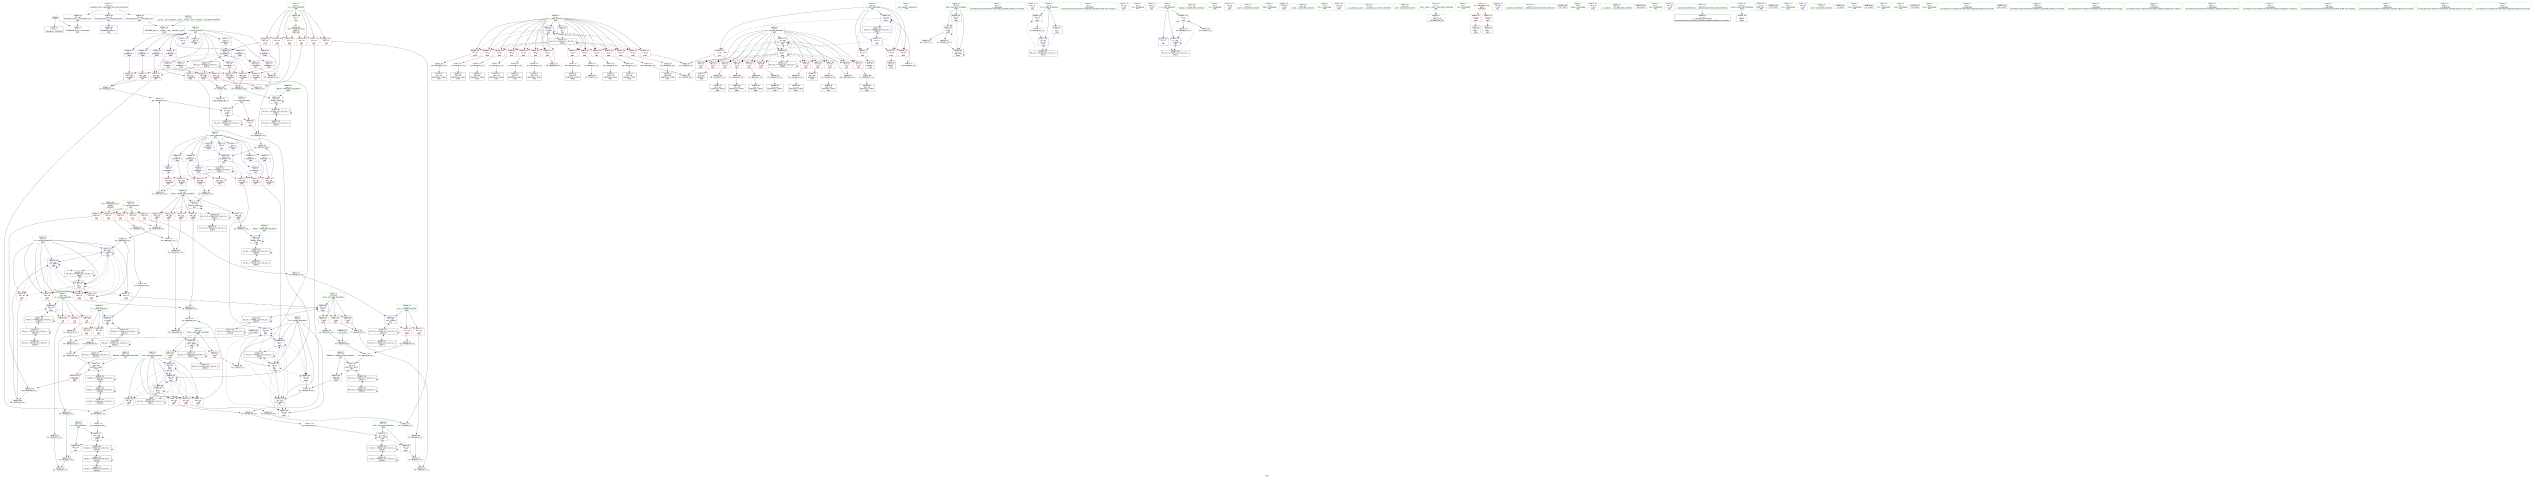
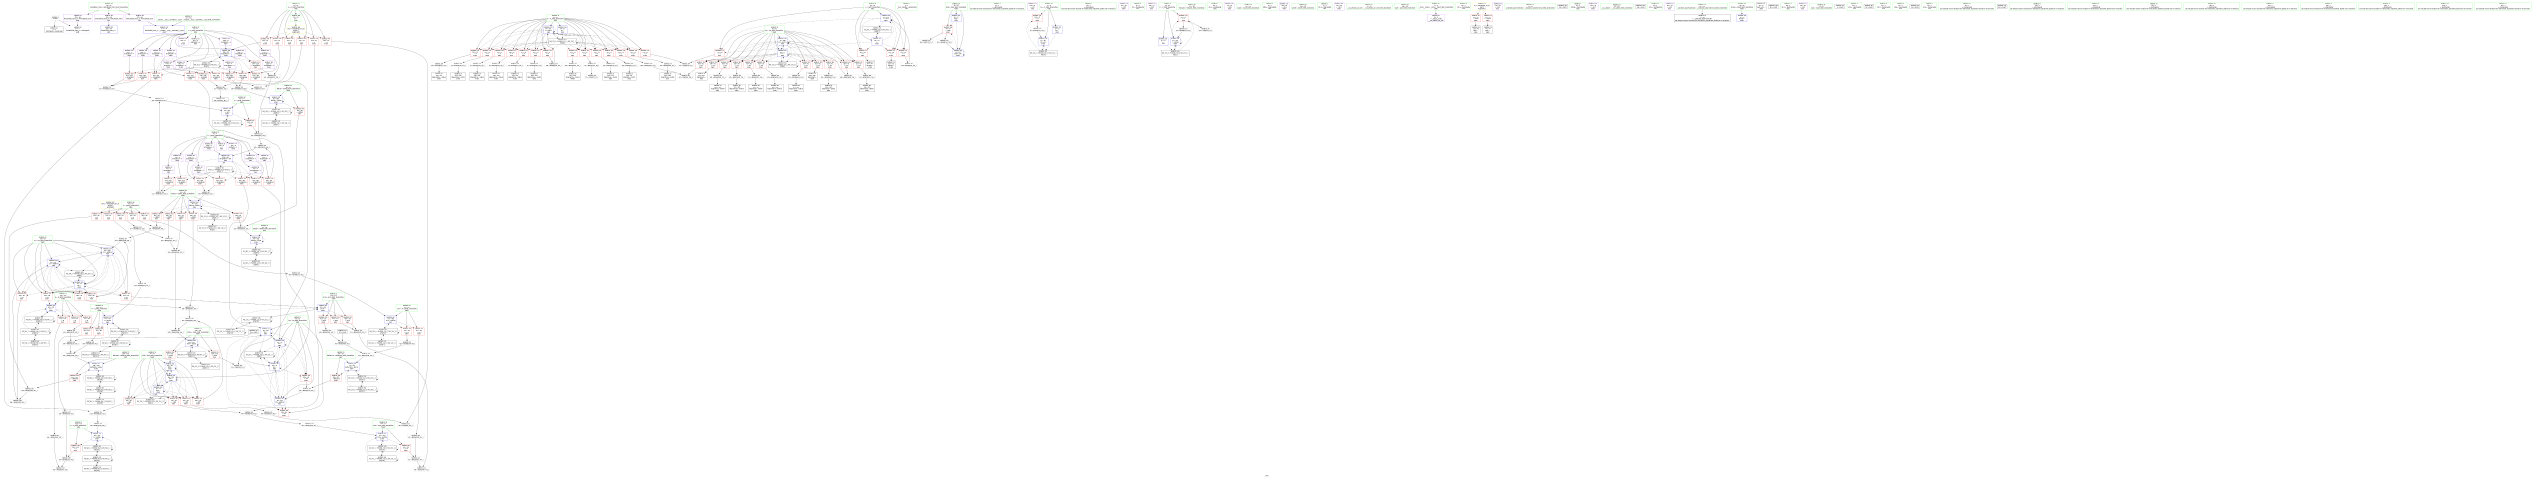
none -> (300, 111)
